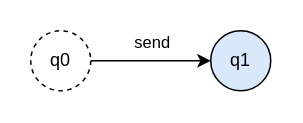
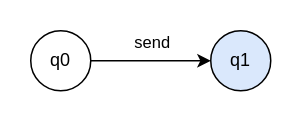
(61, 61) -> (61, 61)
